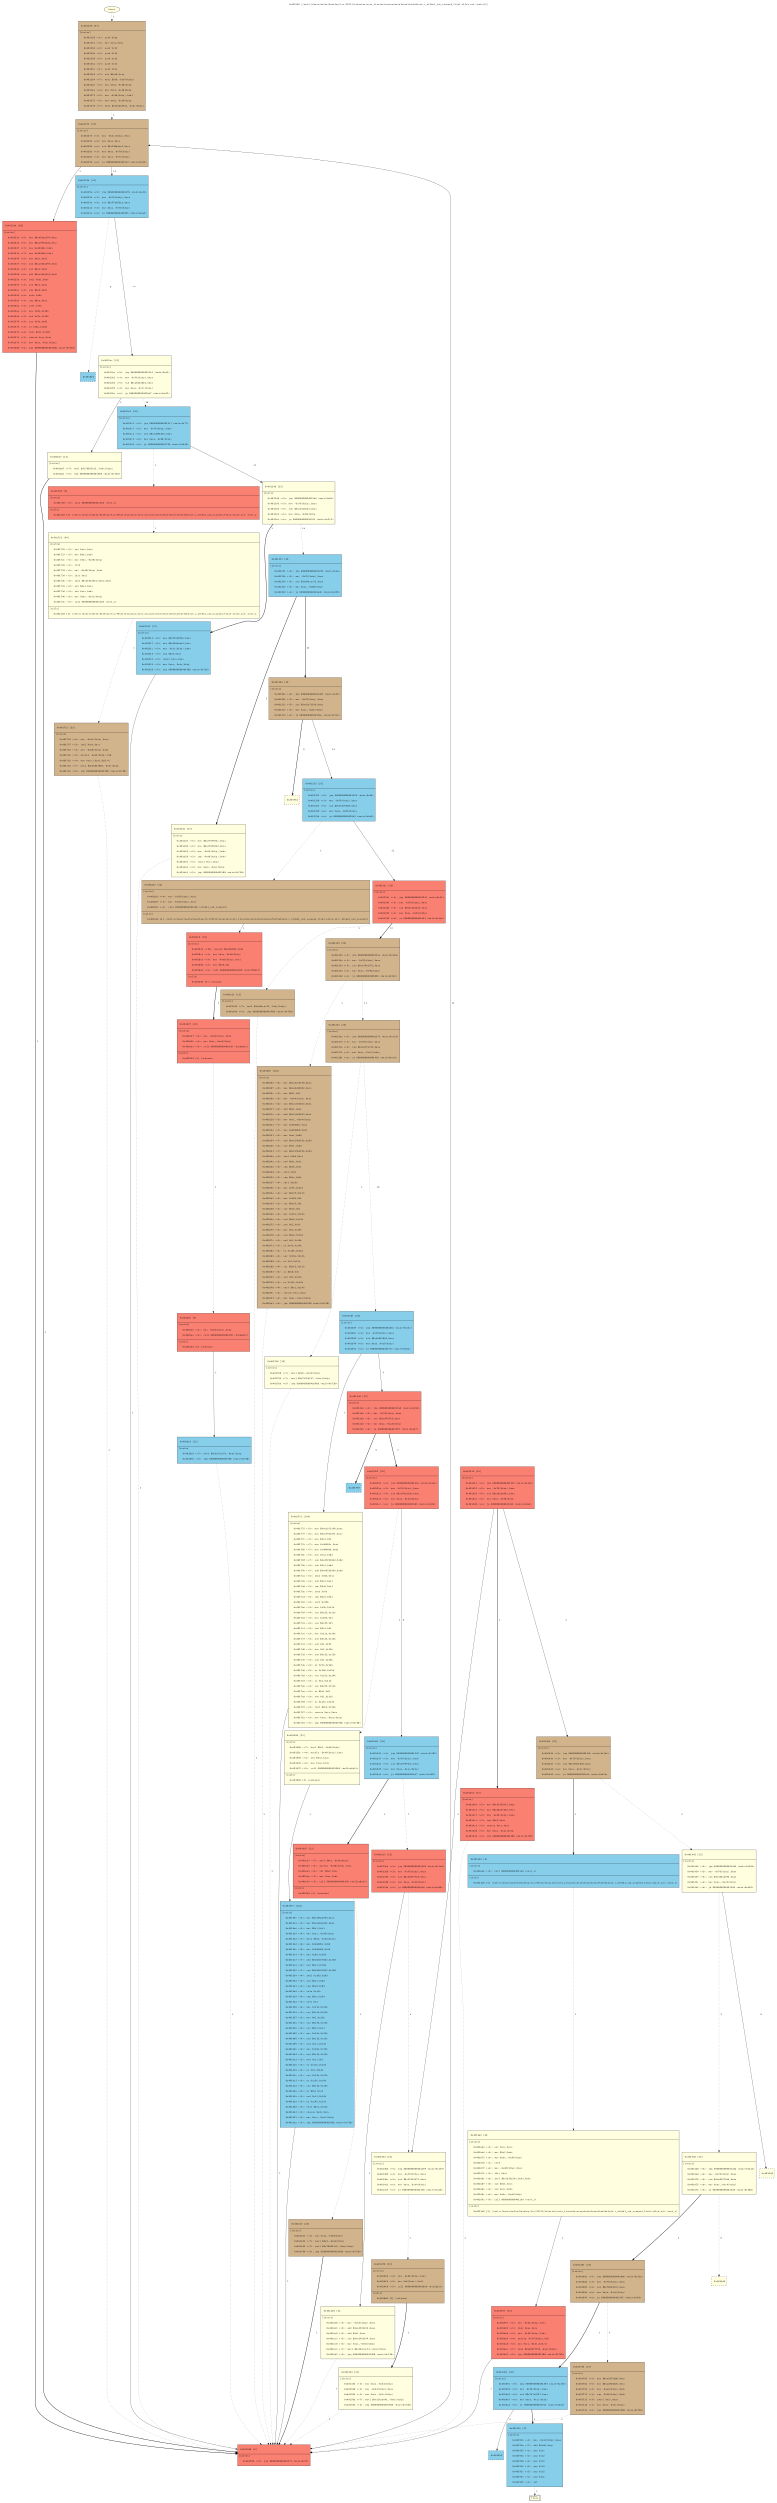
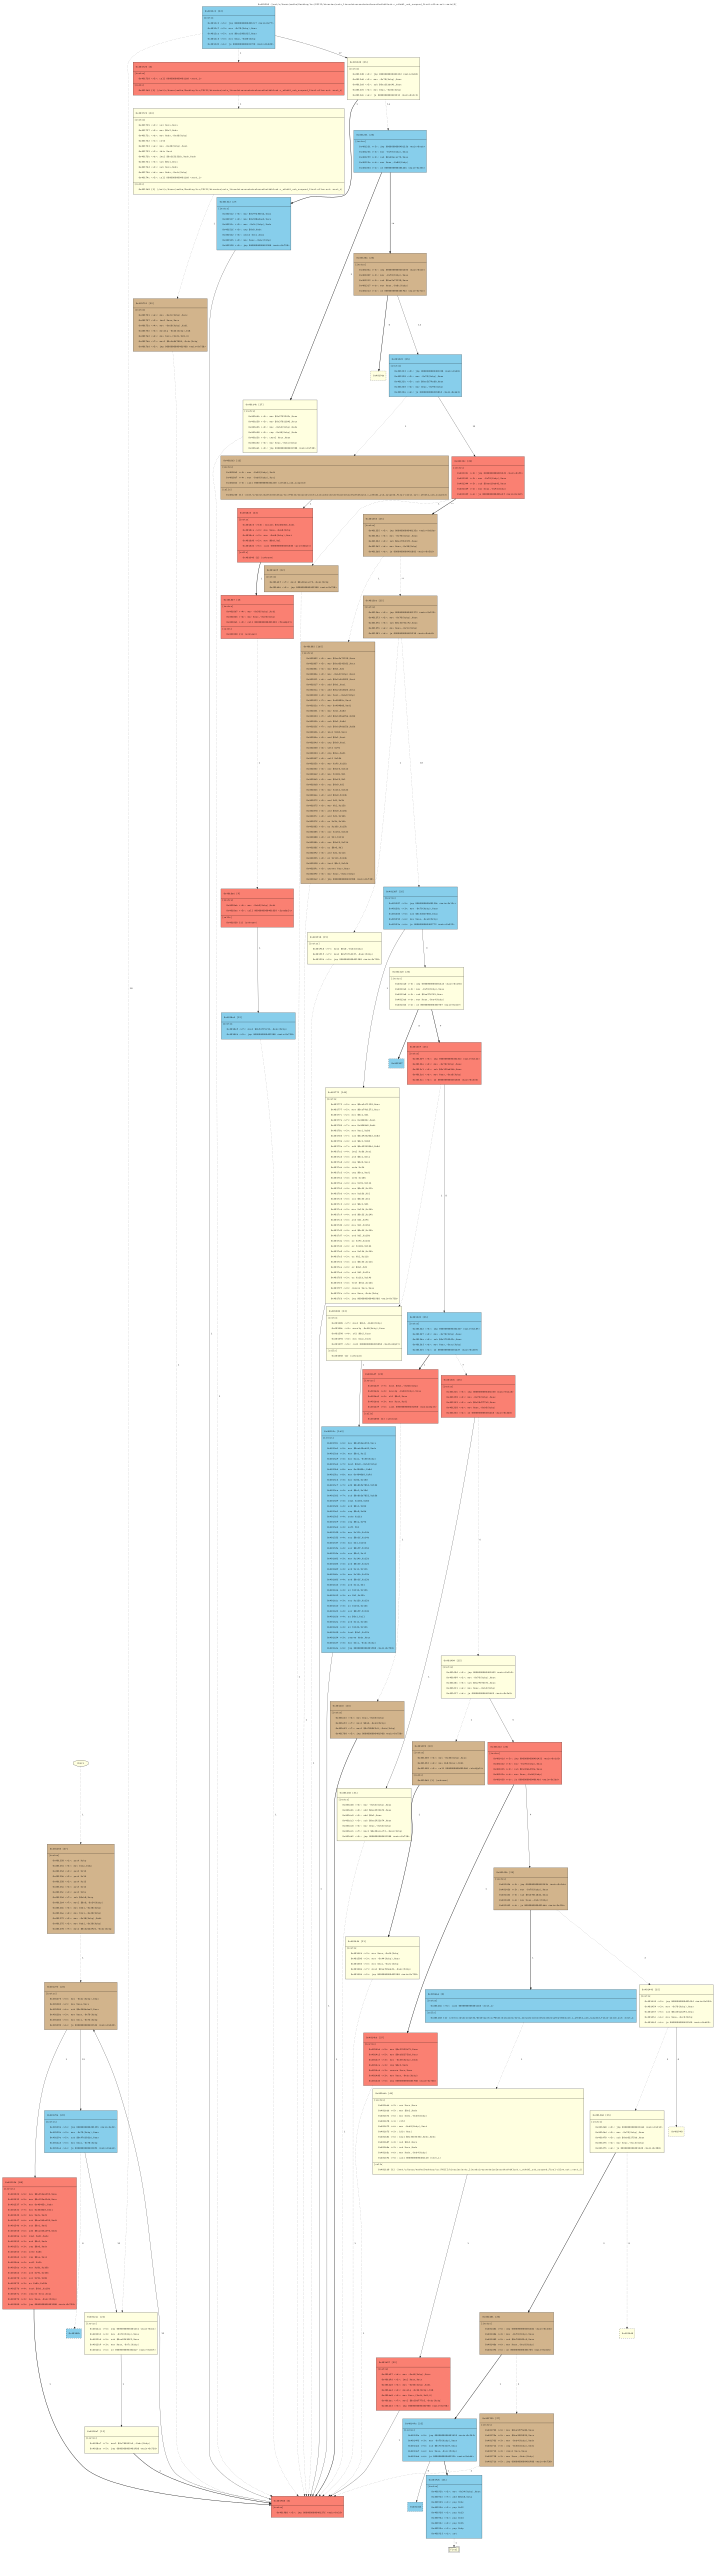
(144, 402) -> (128, 1146)
(384, 1413) -> (427, 988)
(453, 1830) -> (501, 1719)
